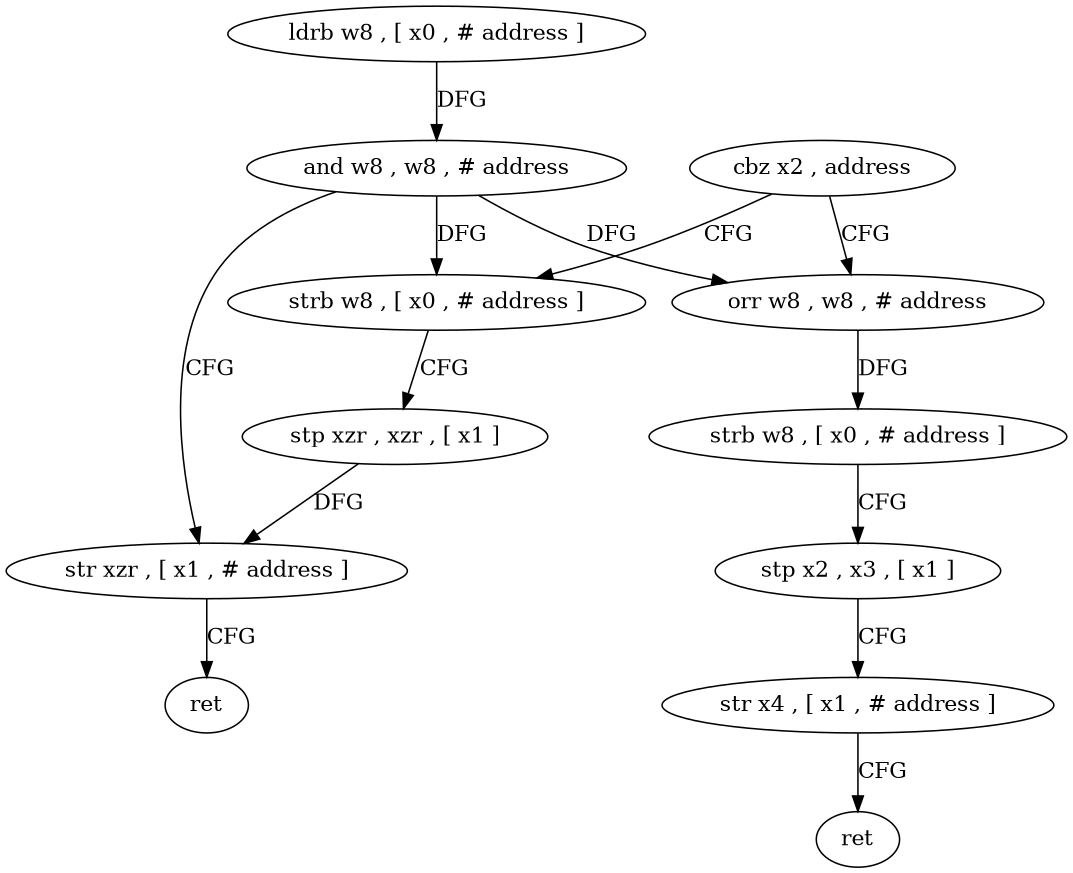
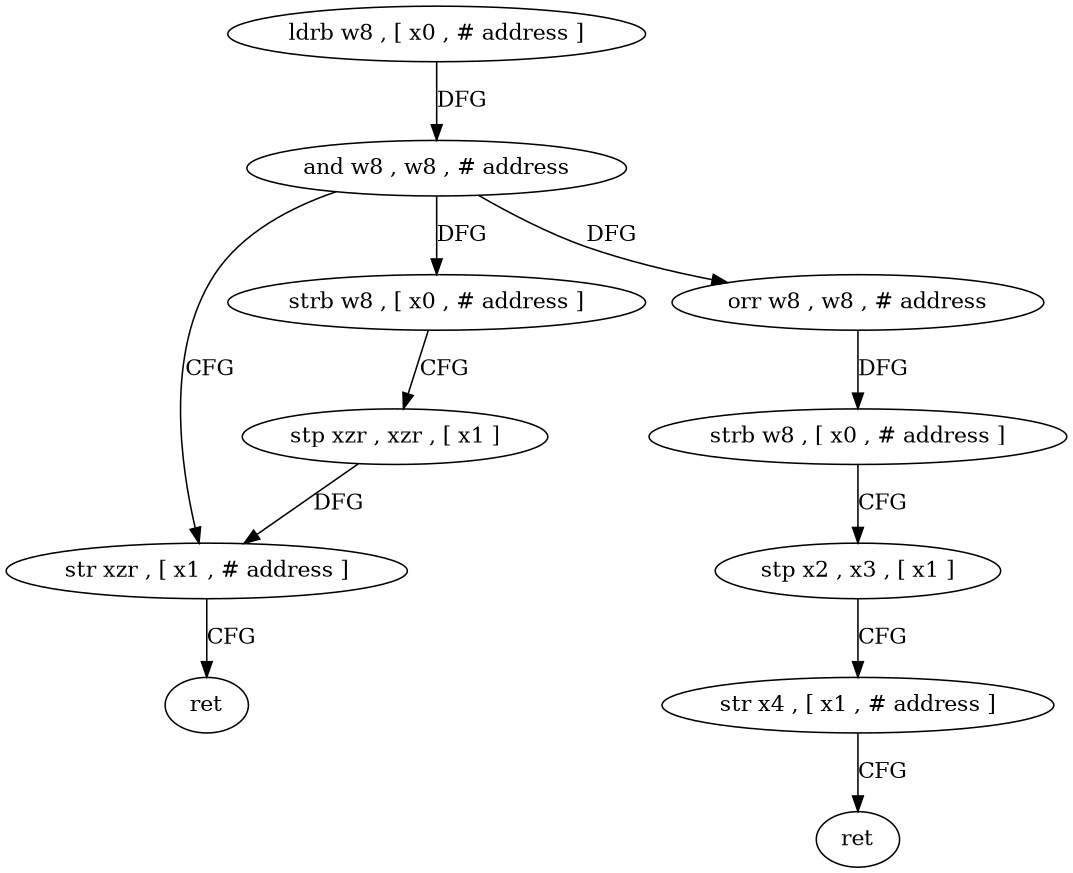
(822, 168) -> none
